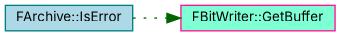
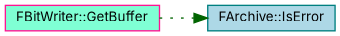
(150, 18) -> (177, 18)
